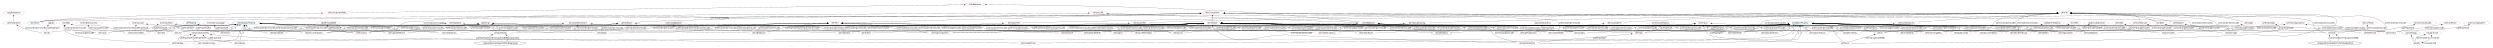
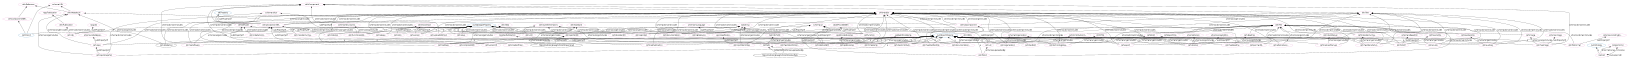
(1204, 30) -> (970, 33)
none -> (723, 35)
